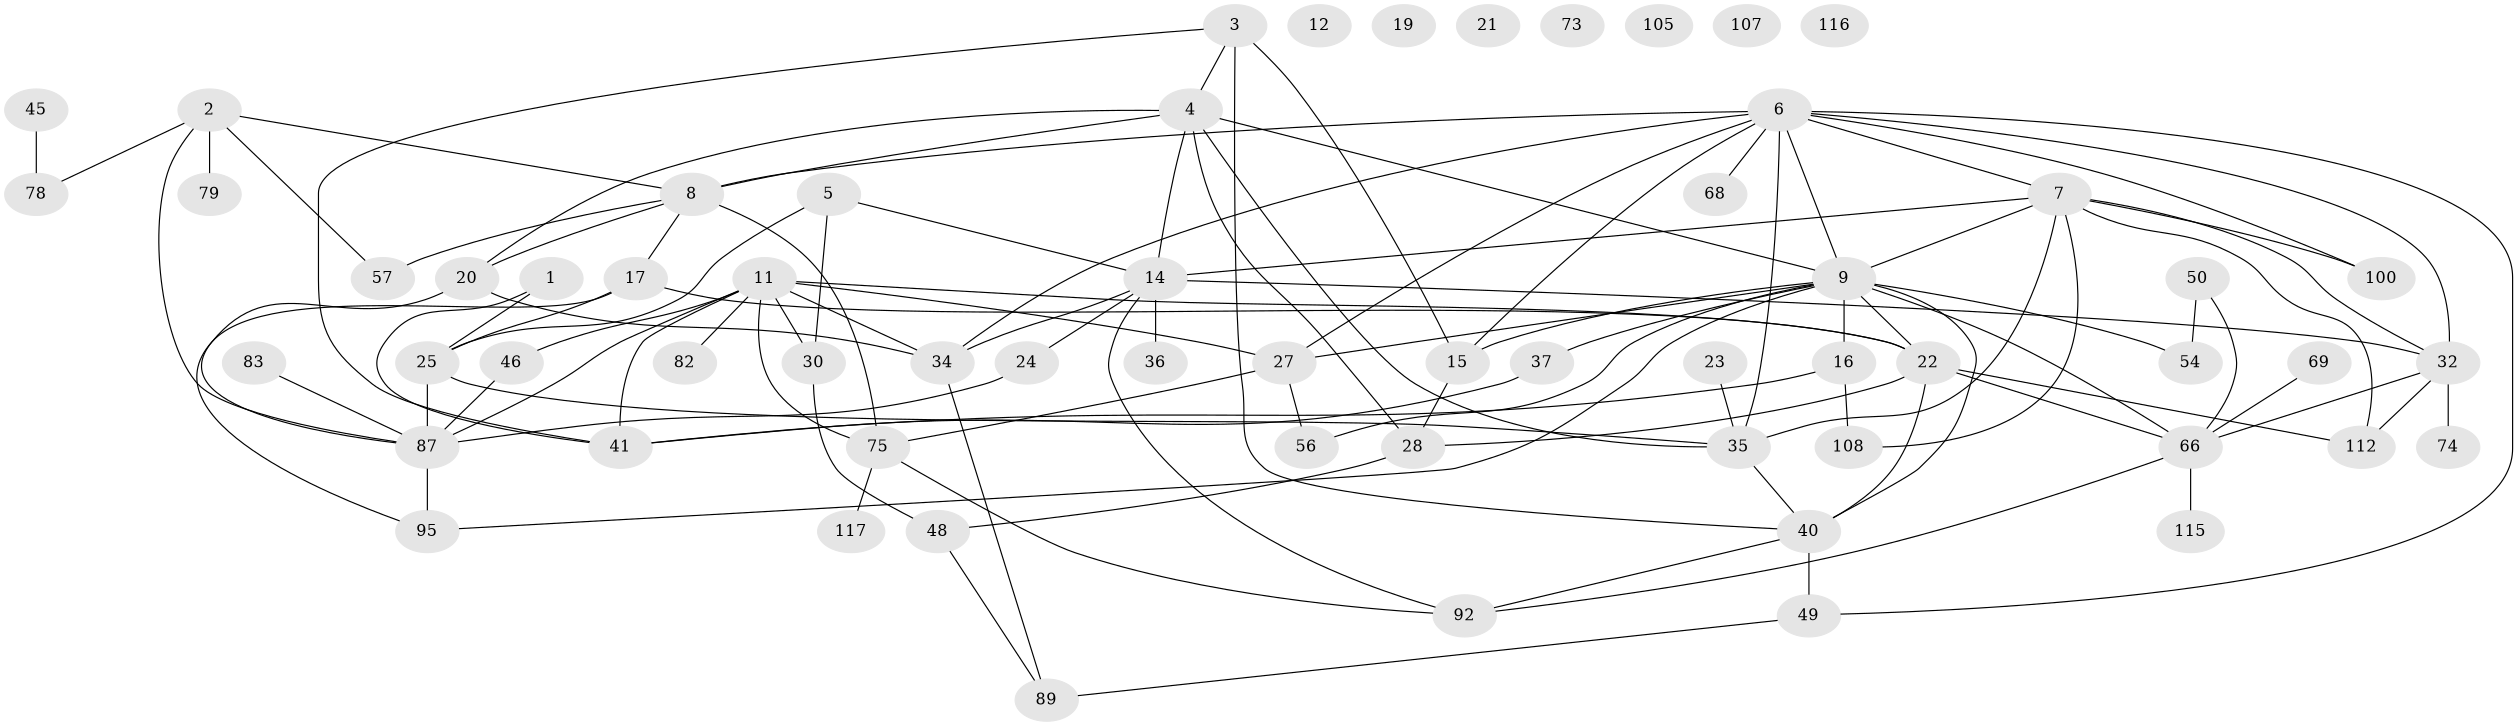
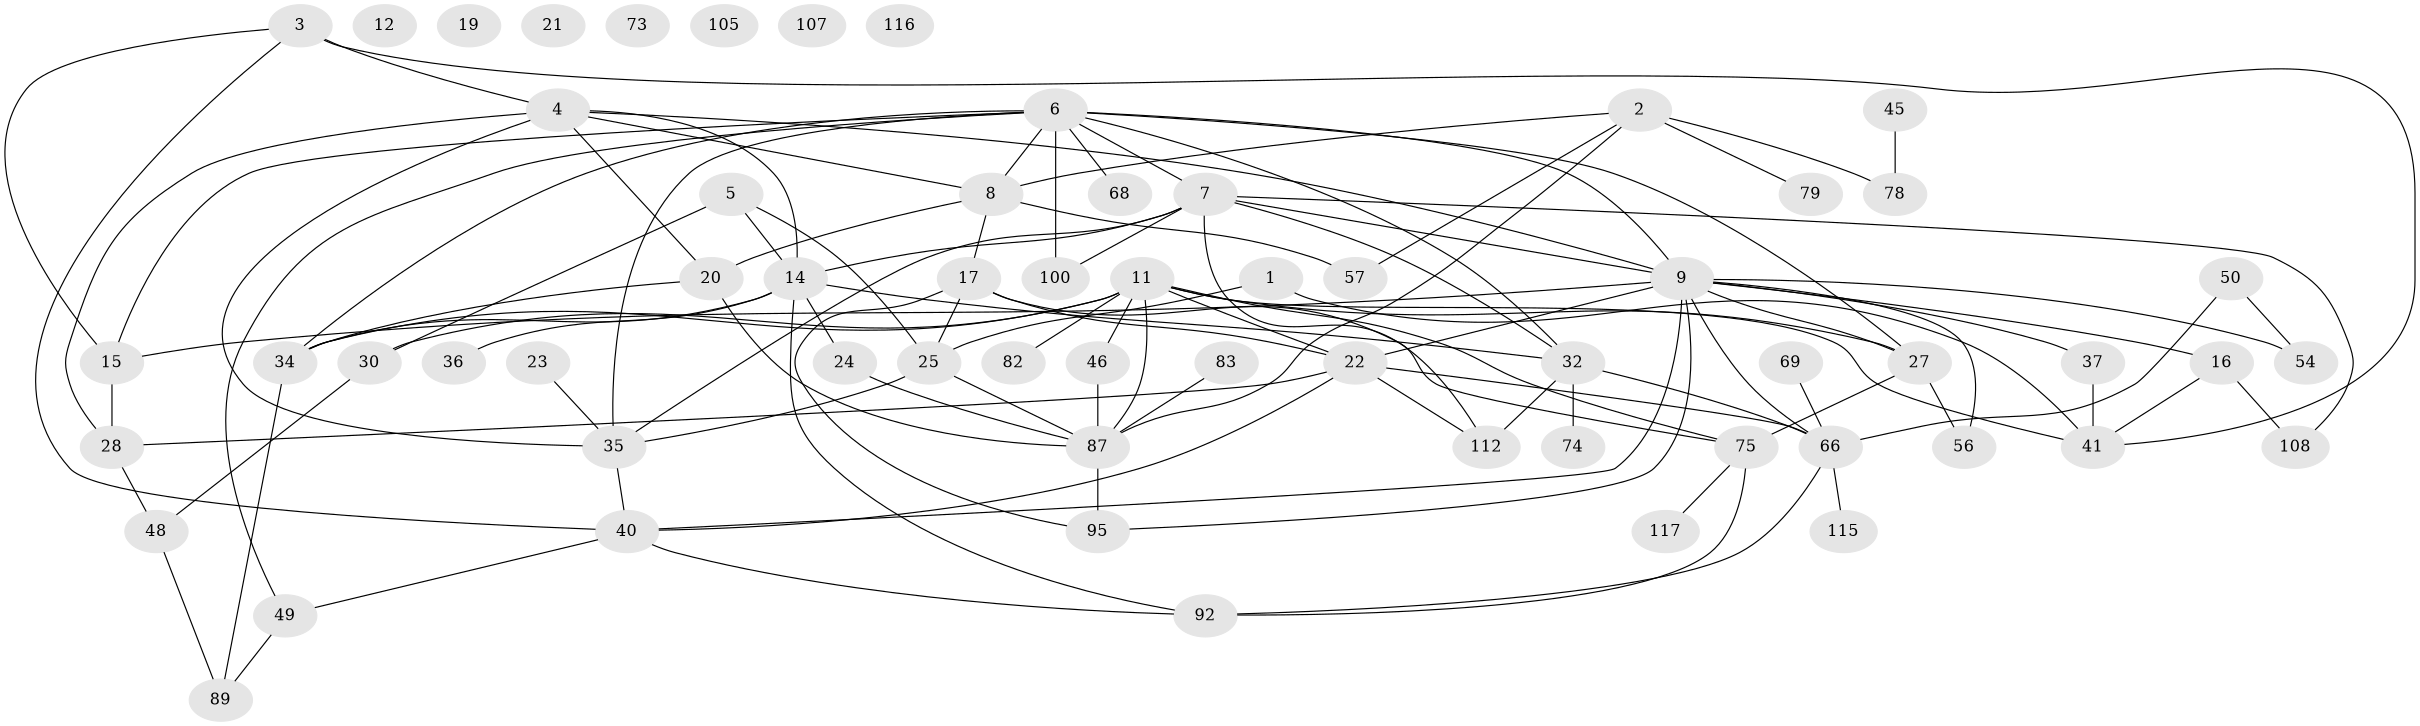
(836, 296) -> (1474, 396)
